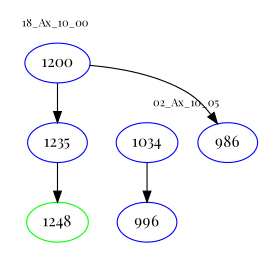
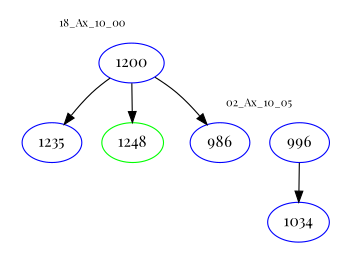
(57, 177) -> (132, 97)
(147, 177) -> (299, 177)
